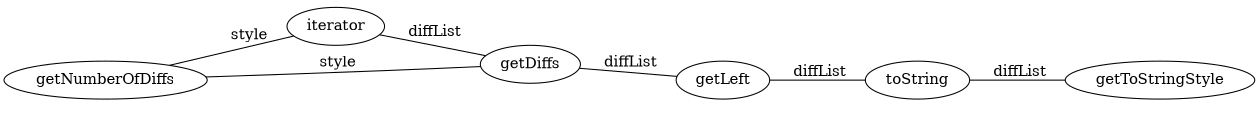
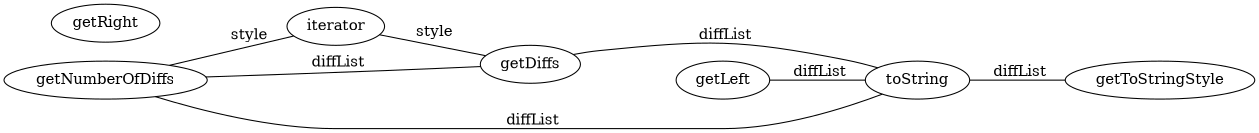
none -> (106, 23)
(432, 32) -> (432, 32)
(336, 63) -> (336, 63)
(628, 72) -> (726, 43)
none -> (519, 129)
